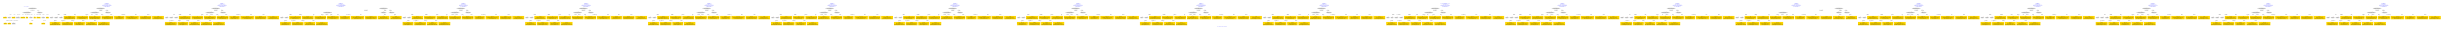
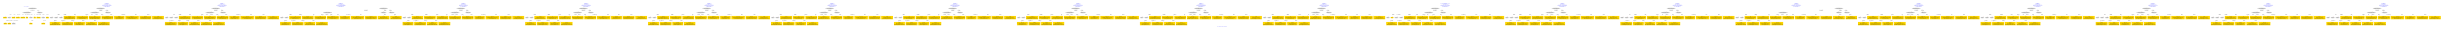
(18, 18) -> (18, 18)
(1392, 18) -> (1392, 18)
